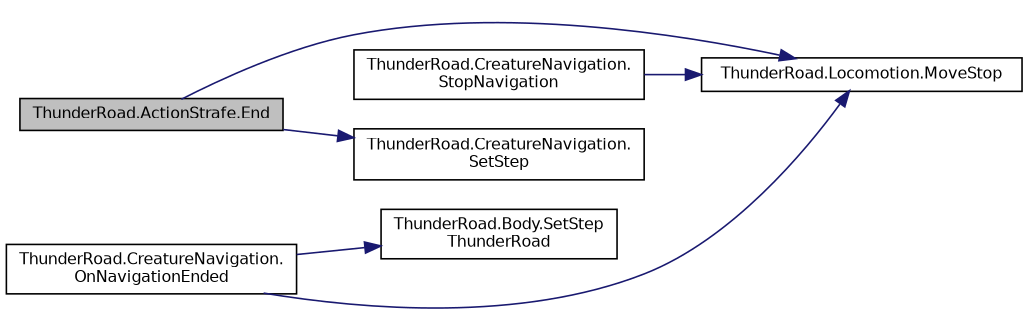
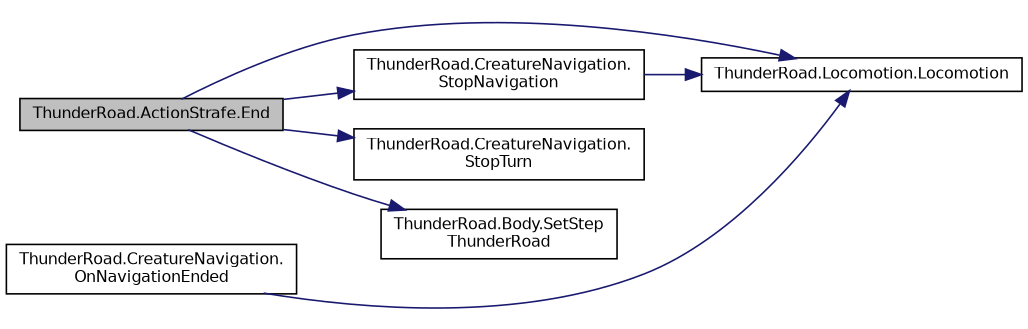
(862, 75) -> (862, 75)
none -> (311, 96)
(499, 154) -> (499, 154)
(331, 251) -> (288, 170)
